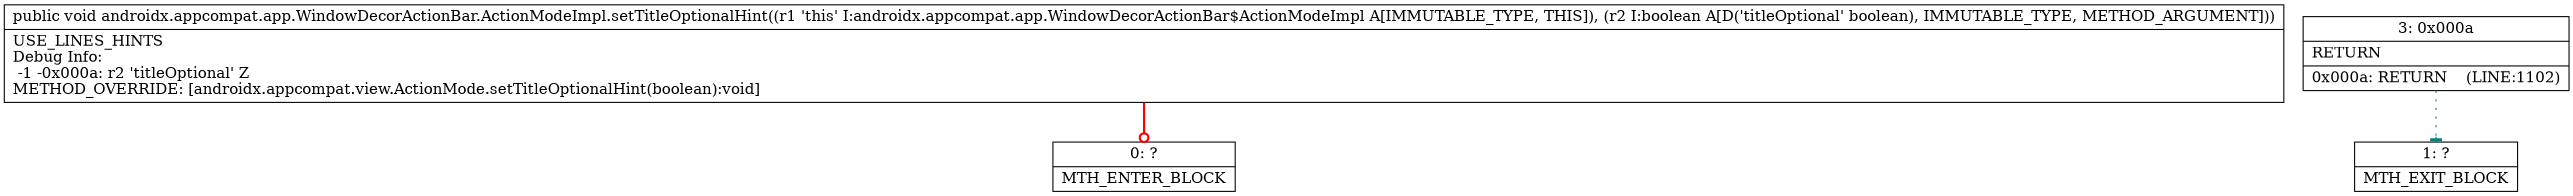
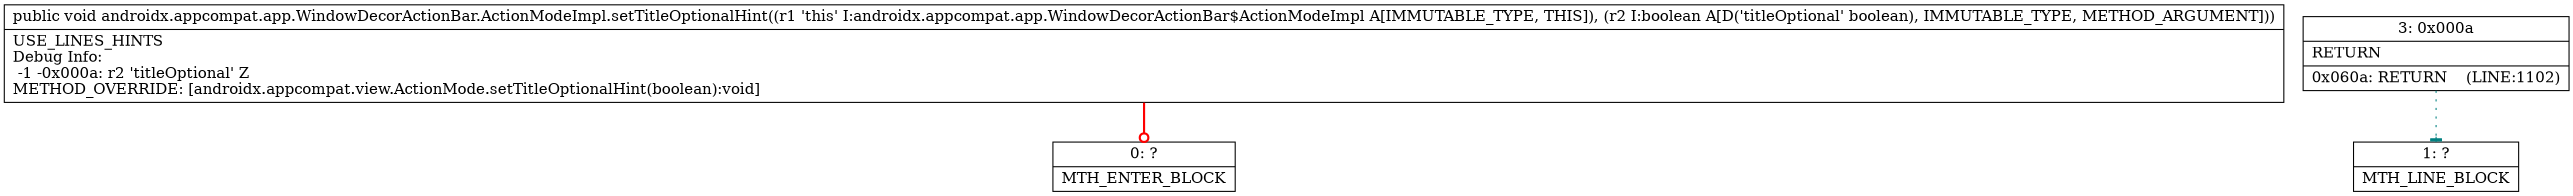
(2436, 78) -> (2436, 78)
(2436, 179) -> (2436, 179)
